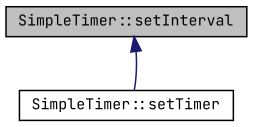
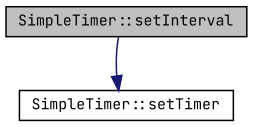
(136, 71) -> (116, 56)
